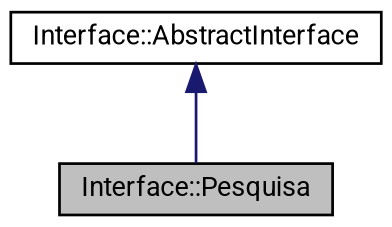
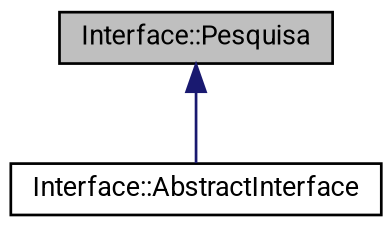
(196, 128) -> (196, 128)
